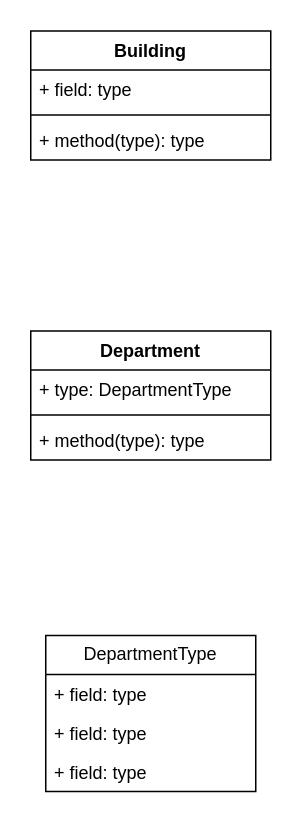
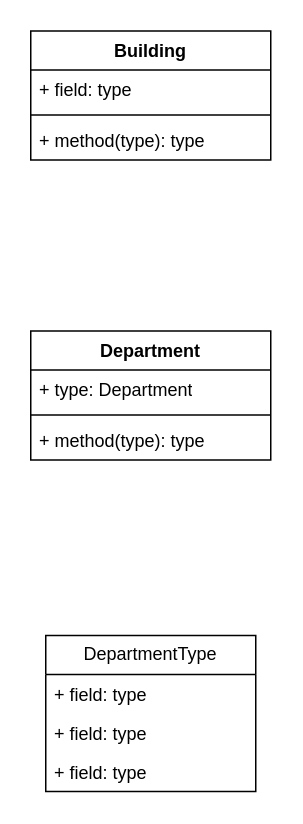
(144, 391) -> (123, 391)
